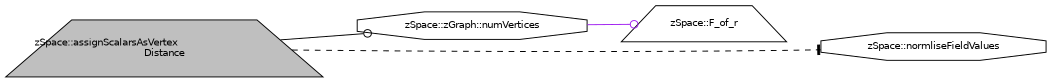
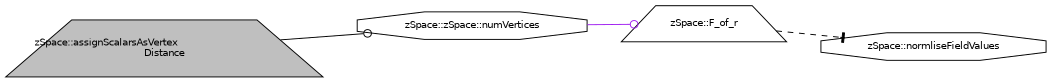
(472, 26) -> (472, 26)
(554, 52) -> (808, 34)
